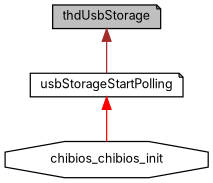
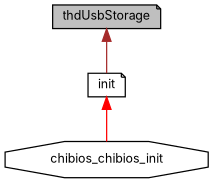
(107, 85) -> (107, 85)
